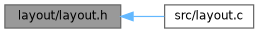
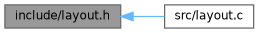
(63, 16) -> (63, 16)
